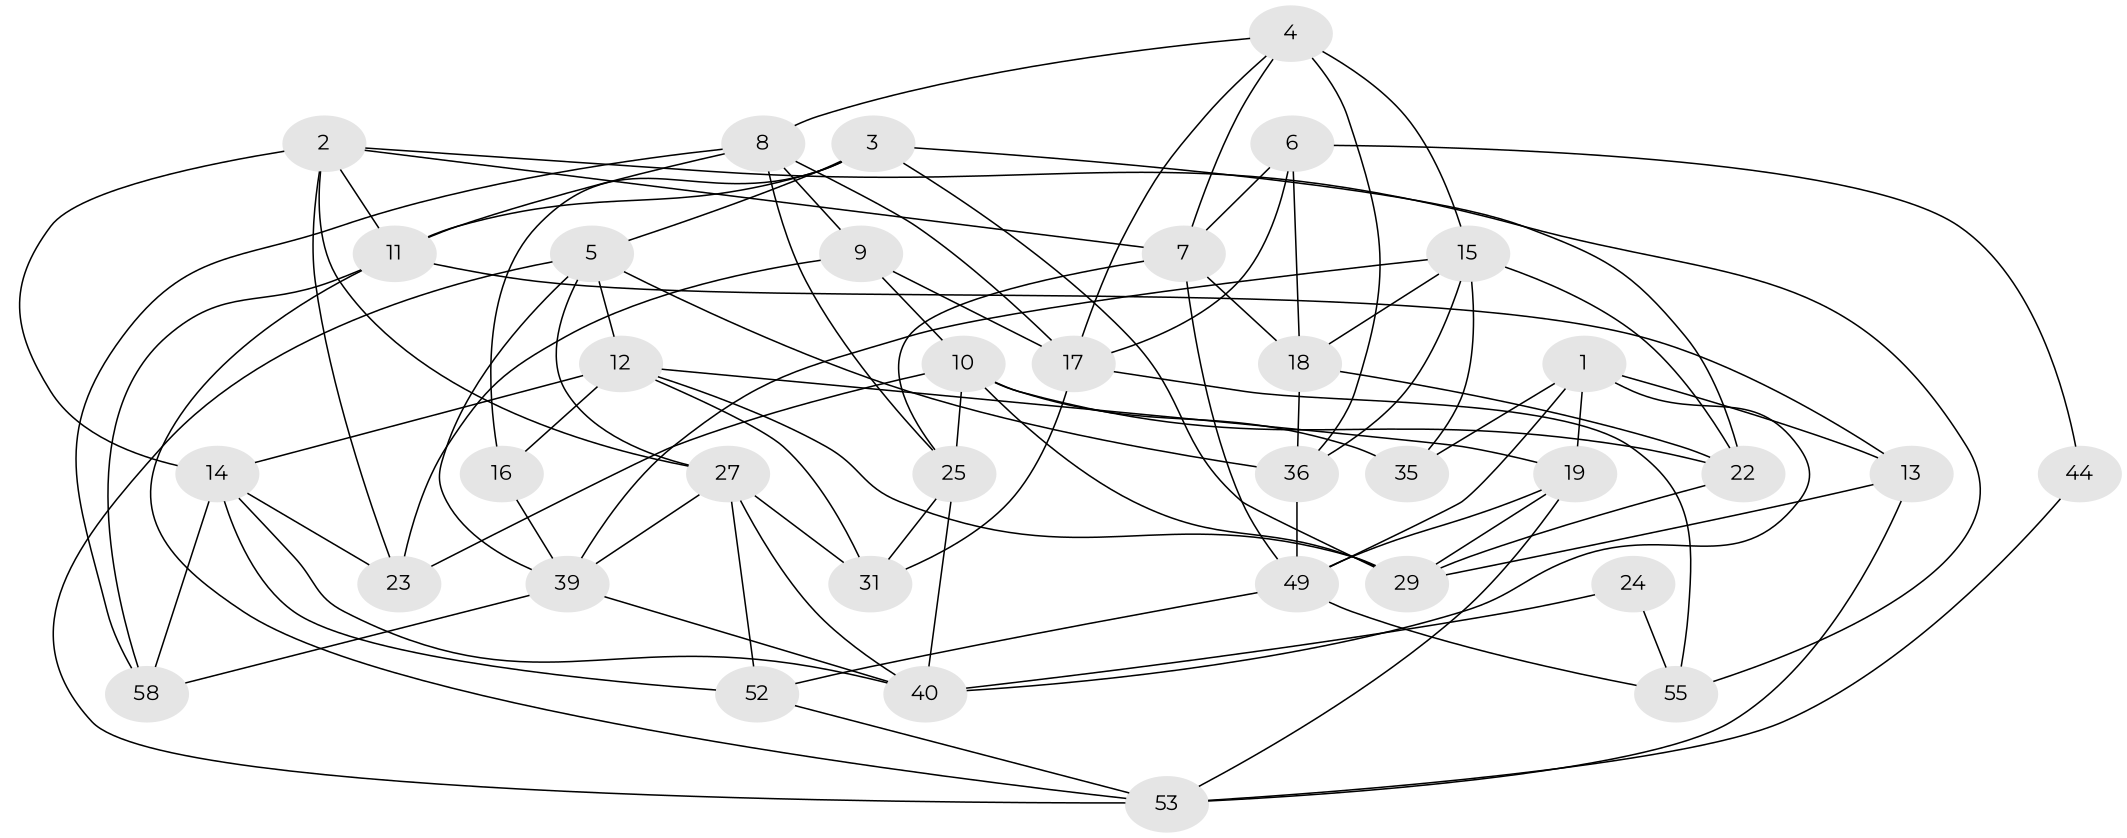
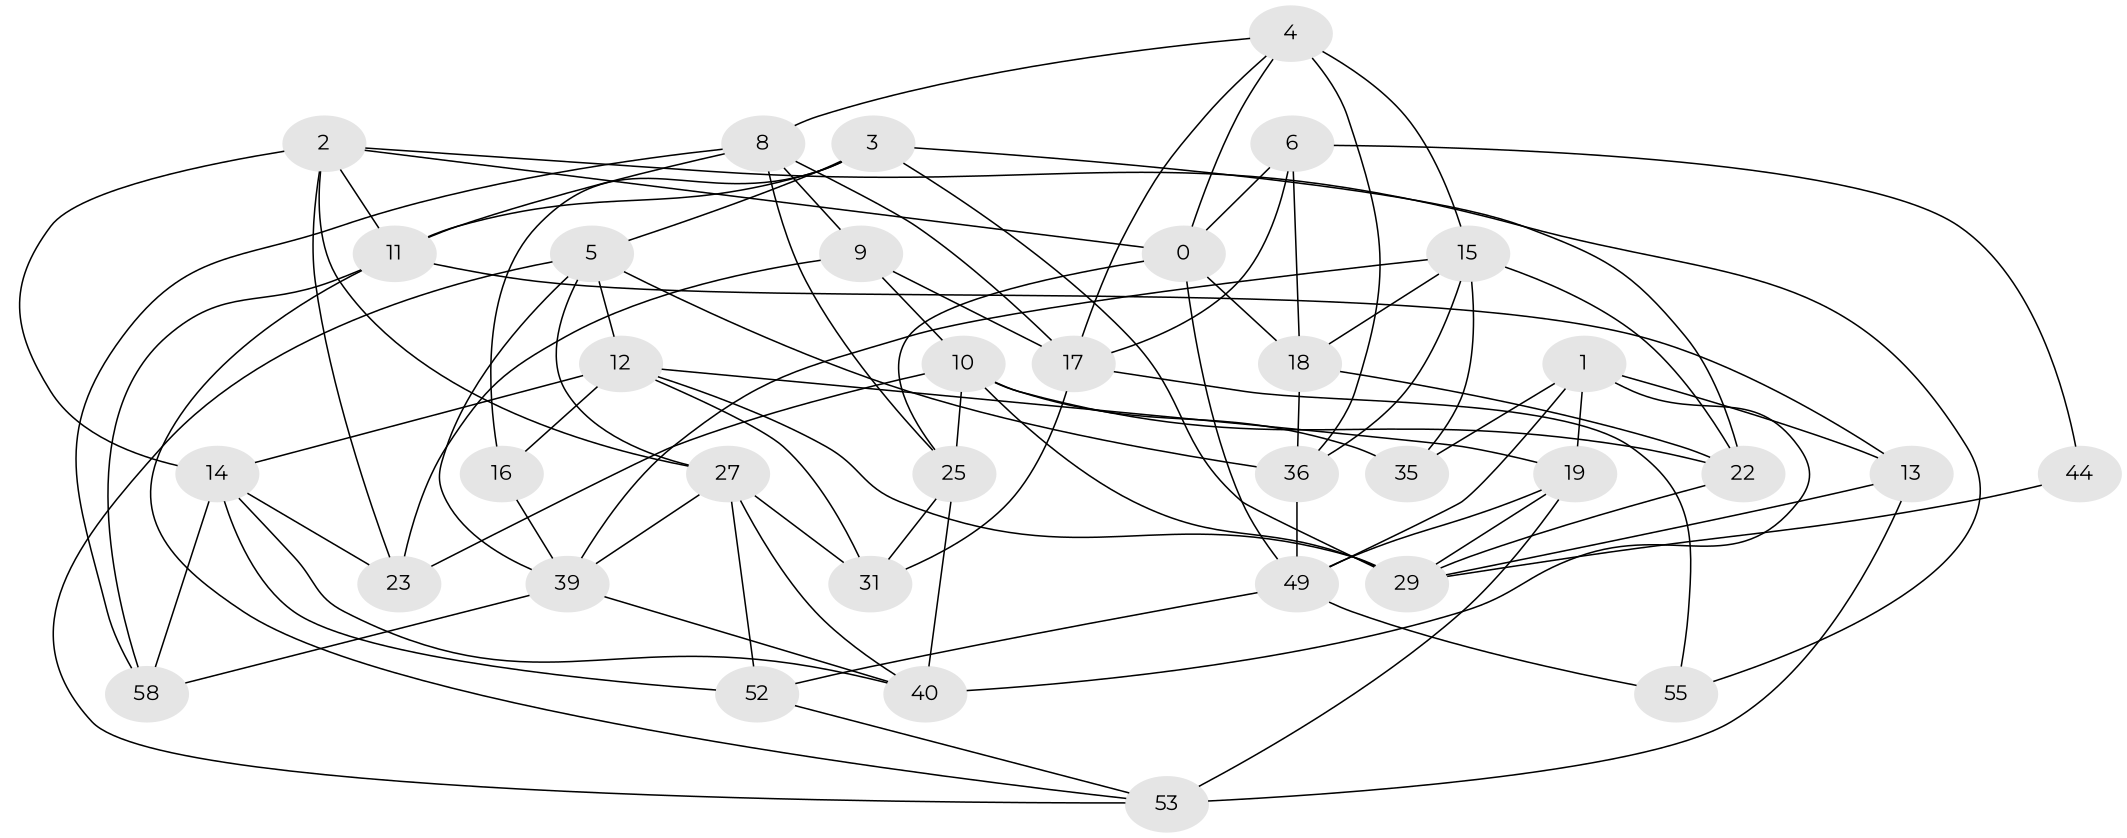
(1184, 254) -> (1184, 254)
(1633, 584) -> none
(1721, 740) -> (1790, 529)
